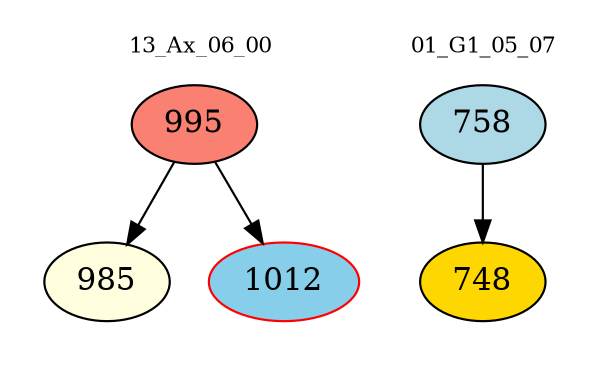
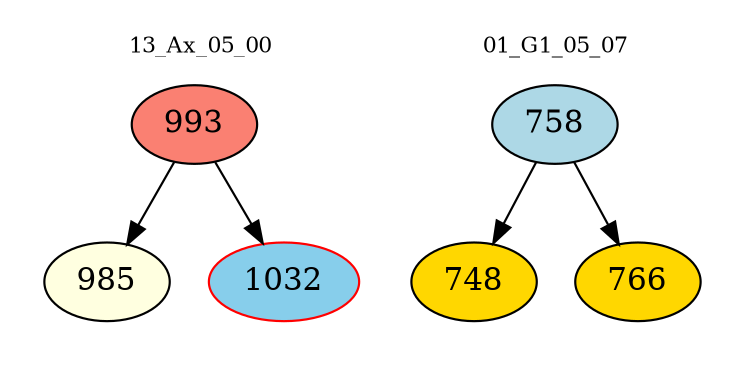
(201, 47) -> (201, 47)
(194, 125) -> (194, 125)
(284, 282) -> (284, 282)
none -> (638, 282)
